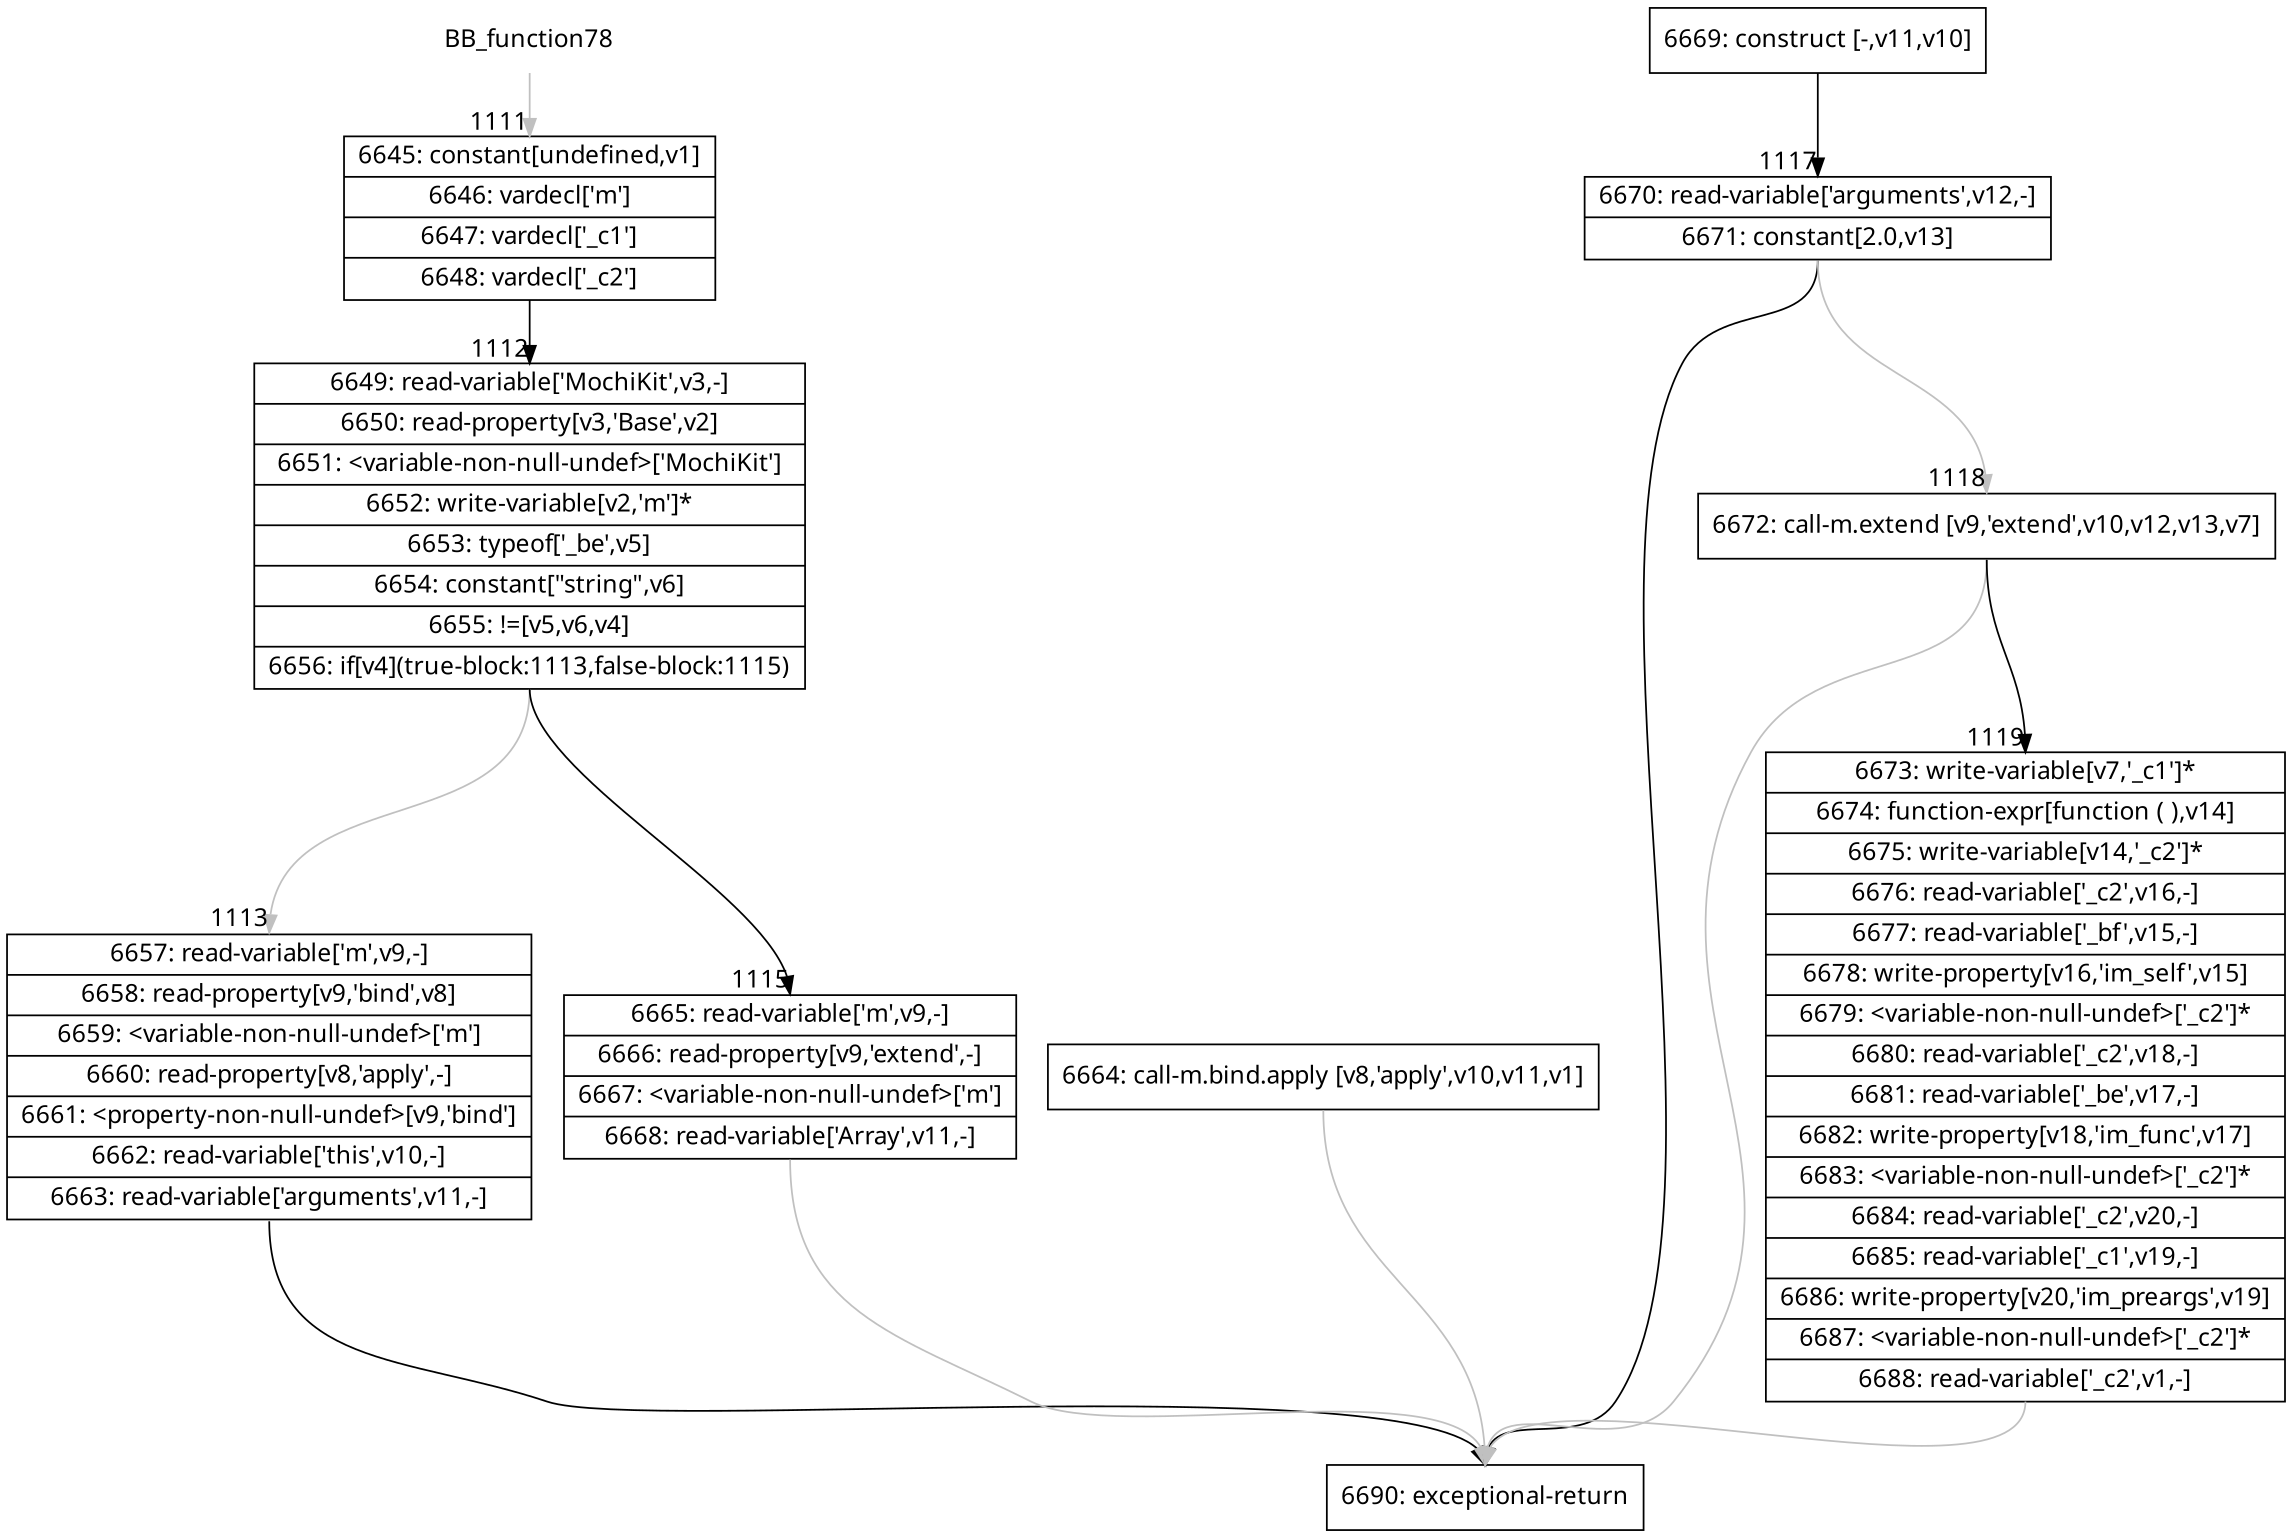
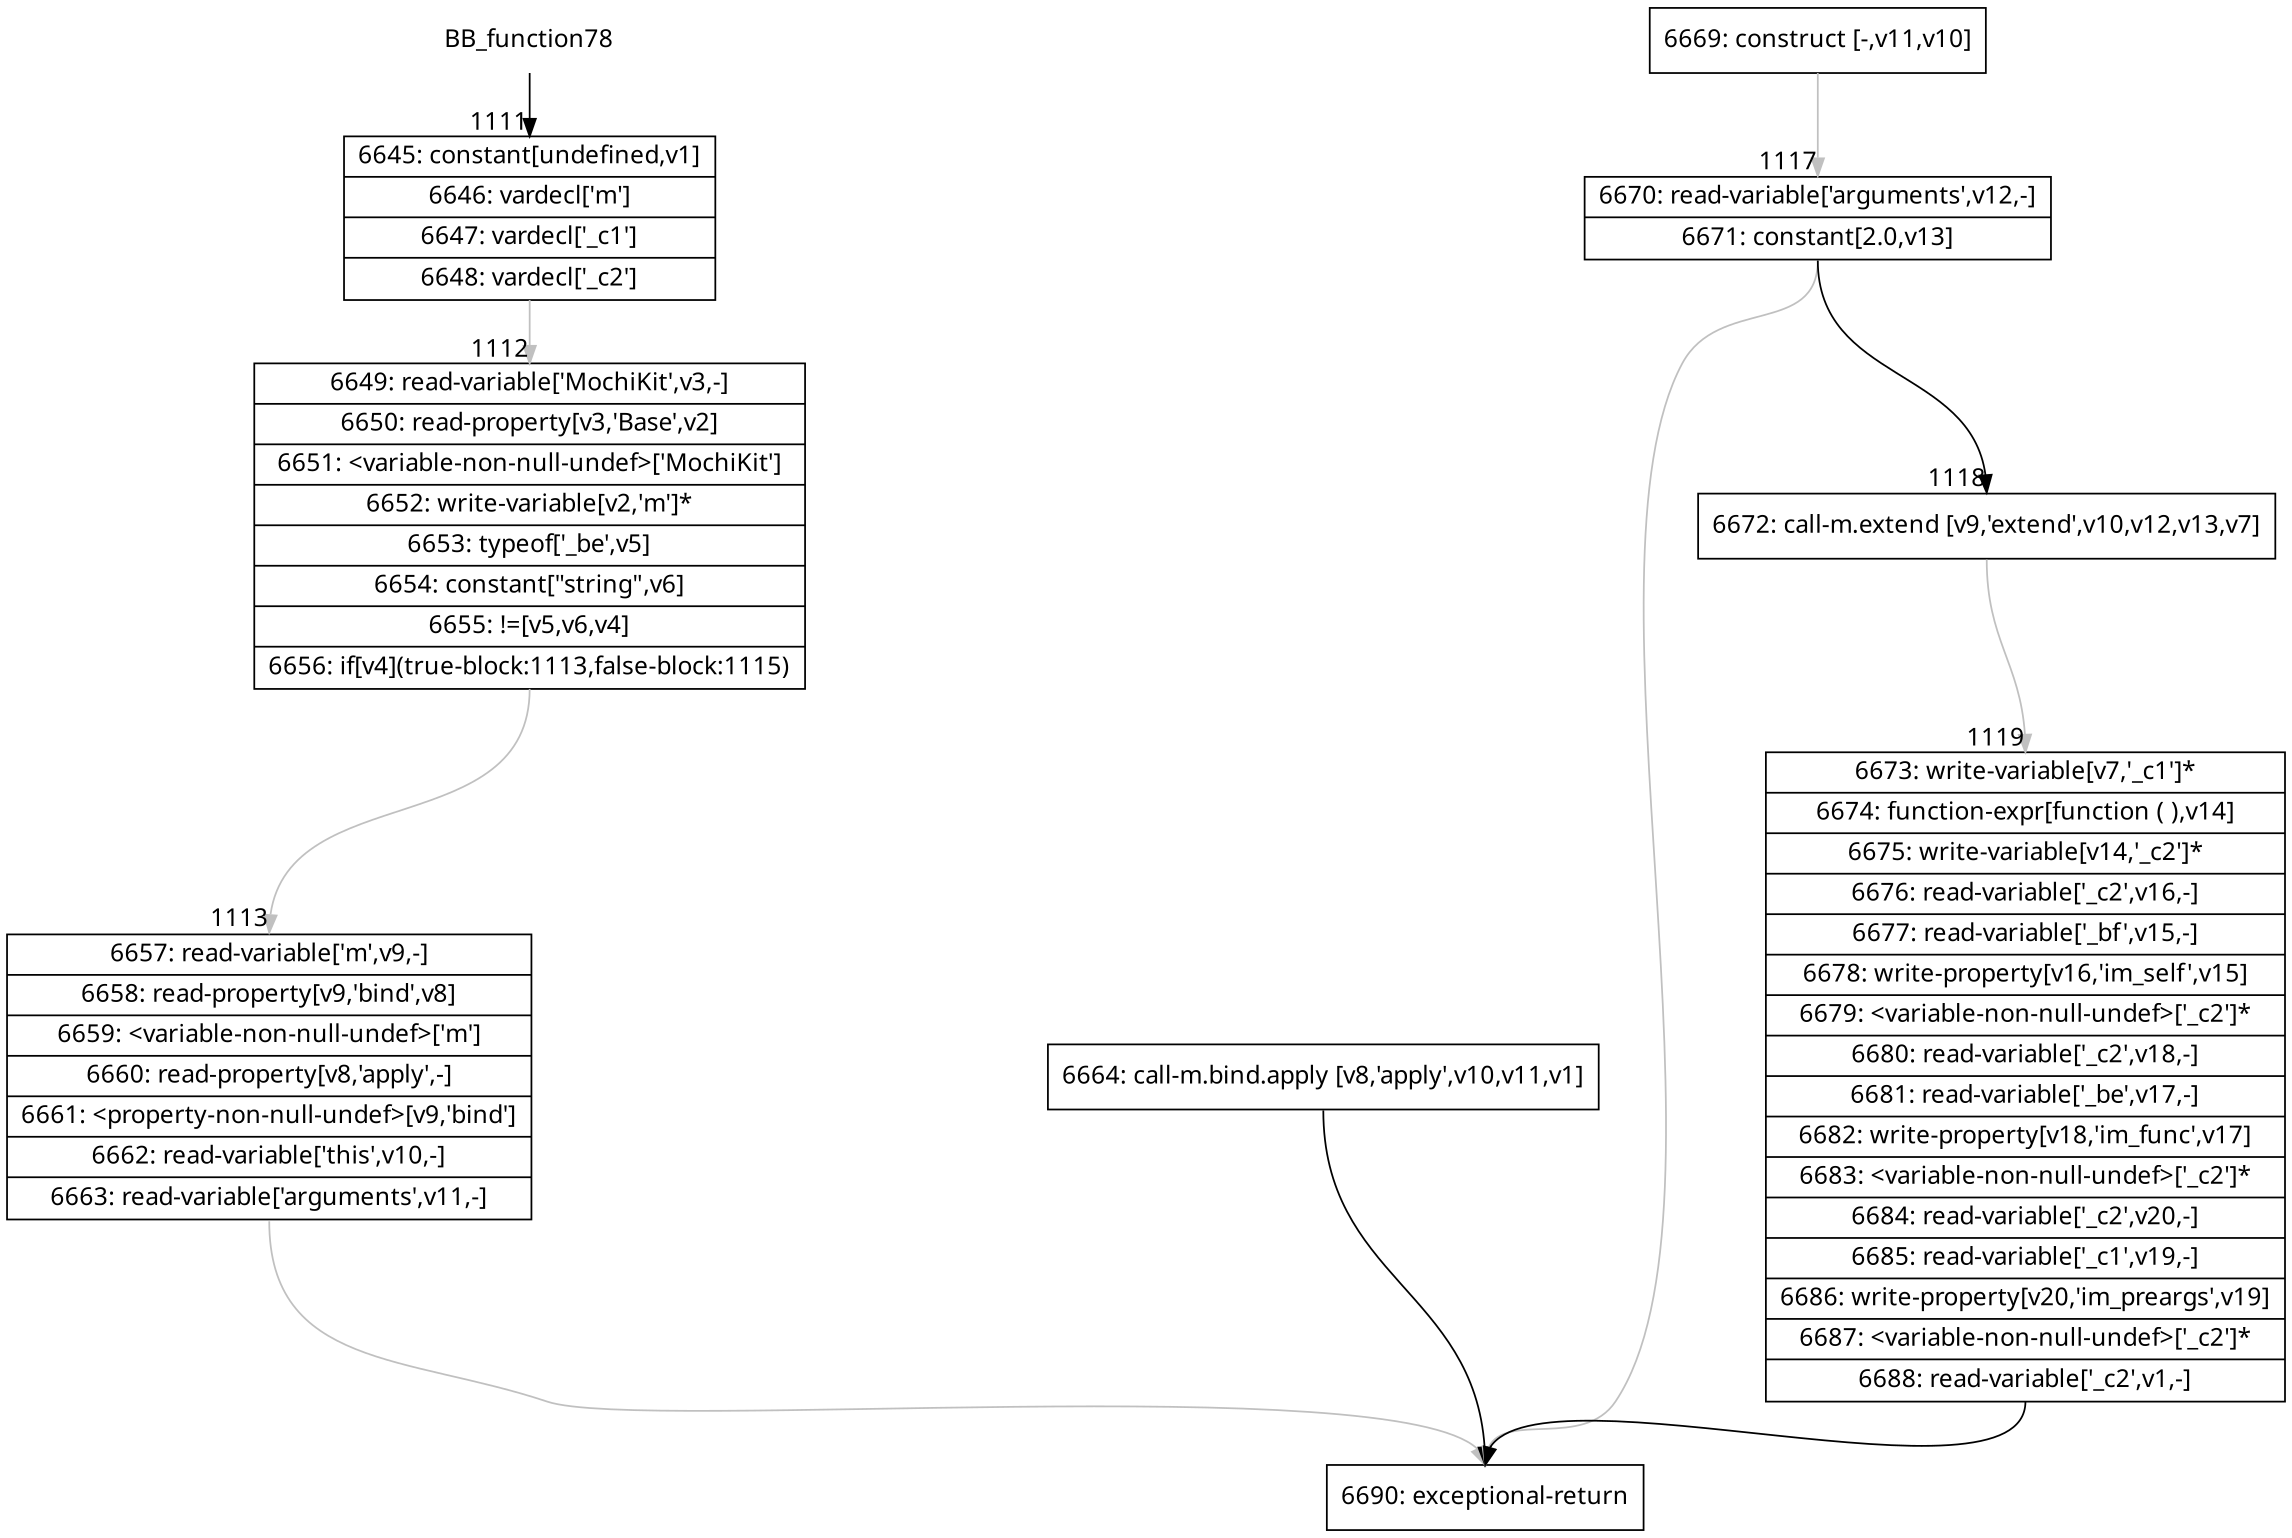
(530, 96) -> (530, 96)
(1818, 115) -> (1818, 115)
(530, 323) -> (530, 323)
(1895, 372) -> (1895, 372)
(2003, 648) -> (2003, 648)
(1655, 863) -> (1655, 863)
(1716, 1022) -> none
(790, 1077) -> none
(1398, 1281) -> (1398, 1281)
(833, 1409) -> (833, 1409)
(1764, 1434) -> (1764, 1434)
